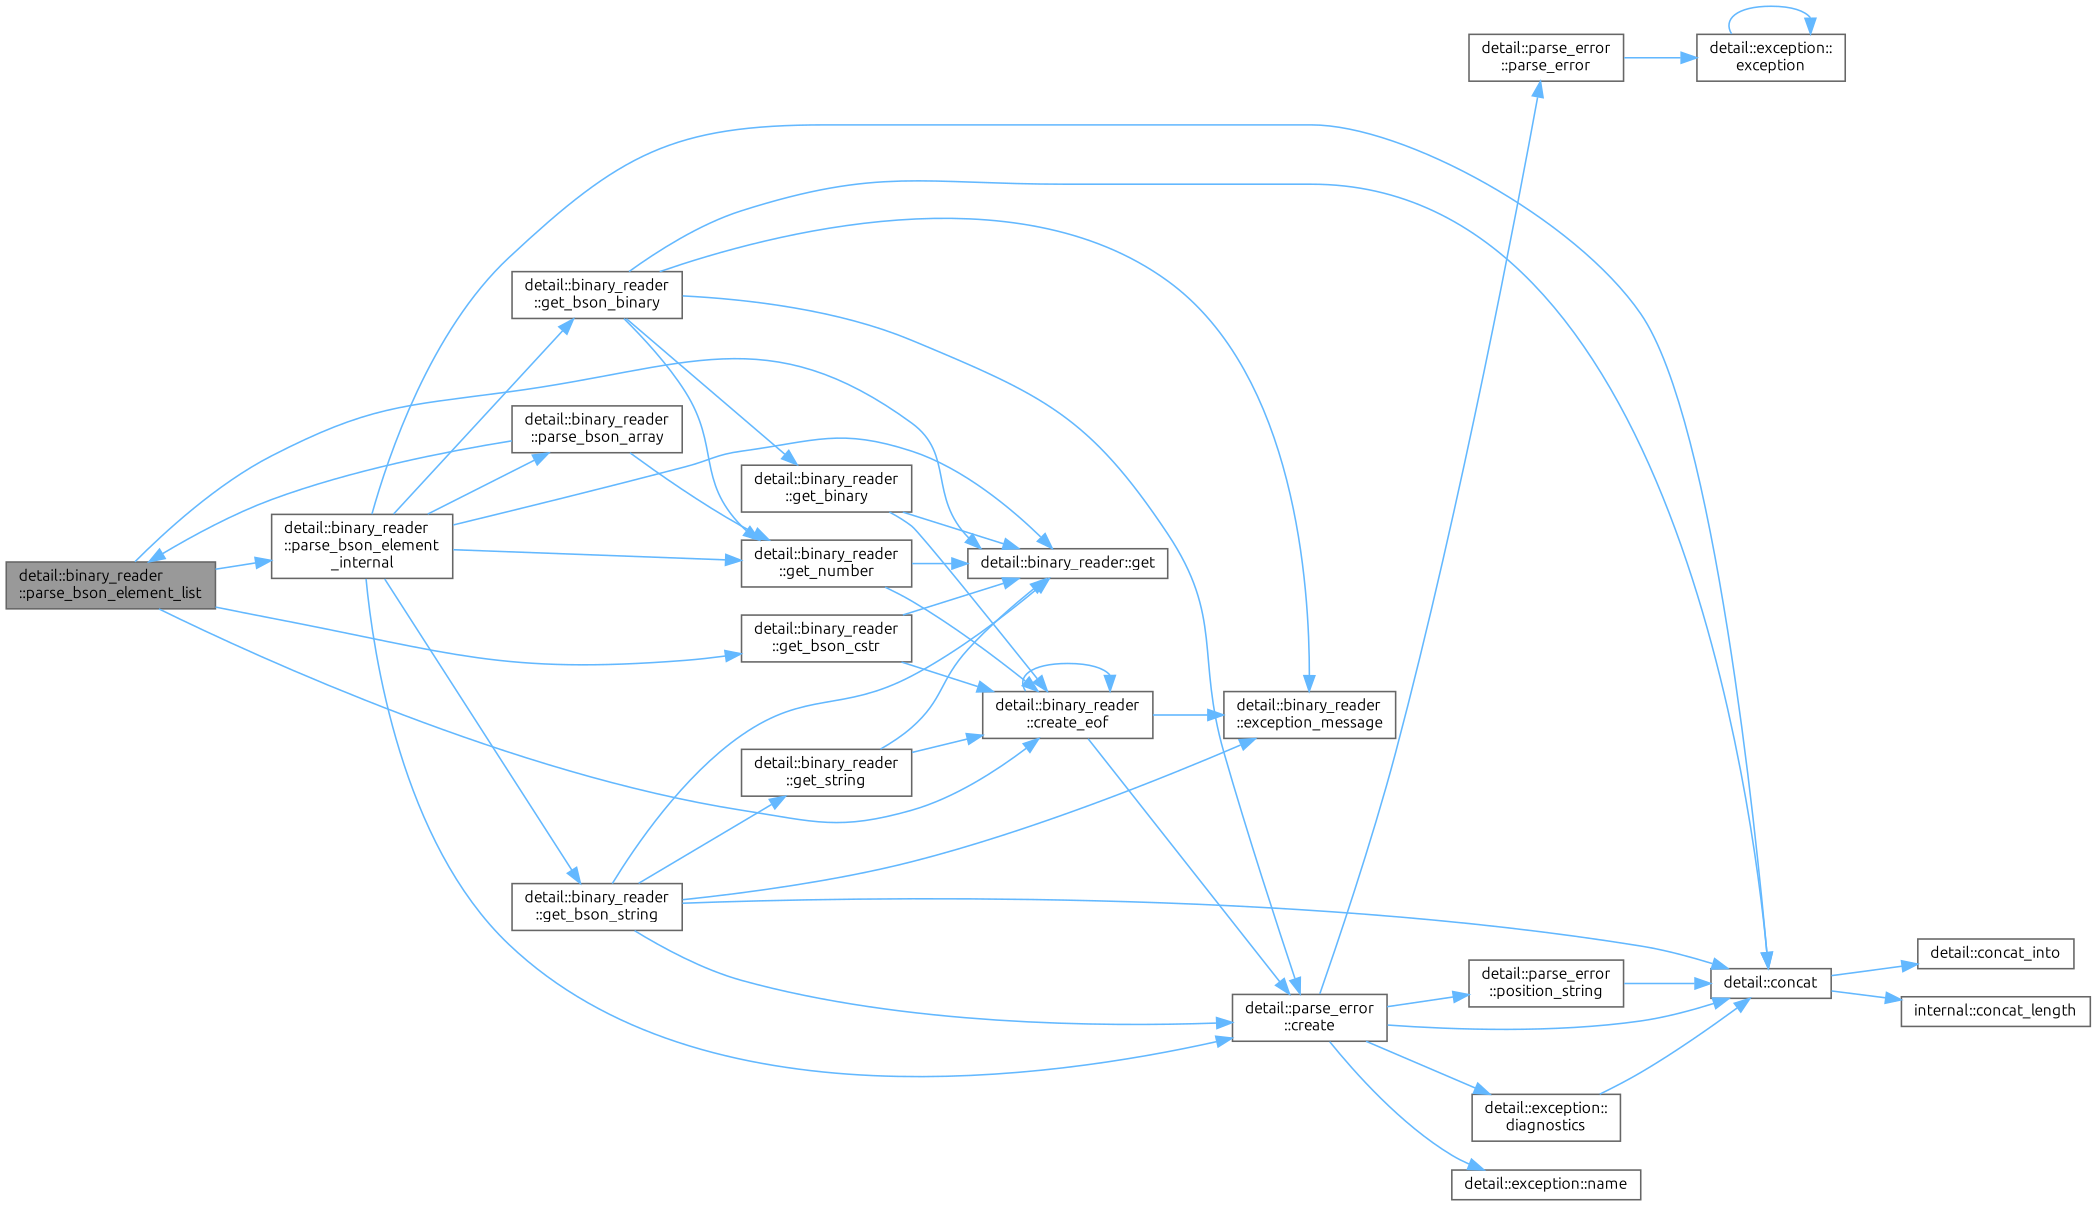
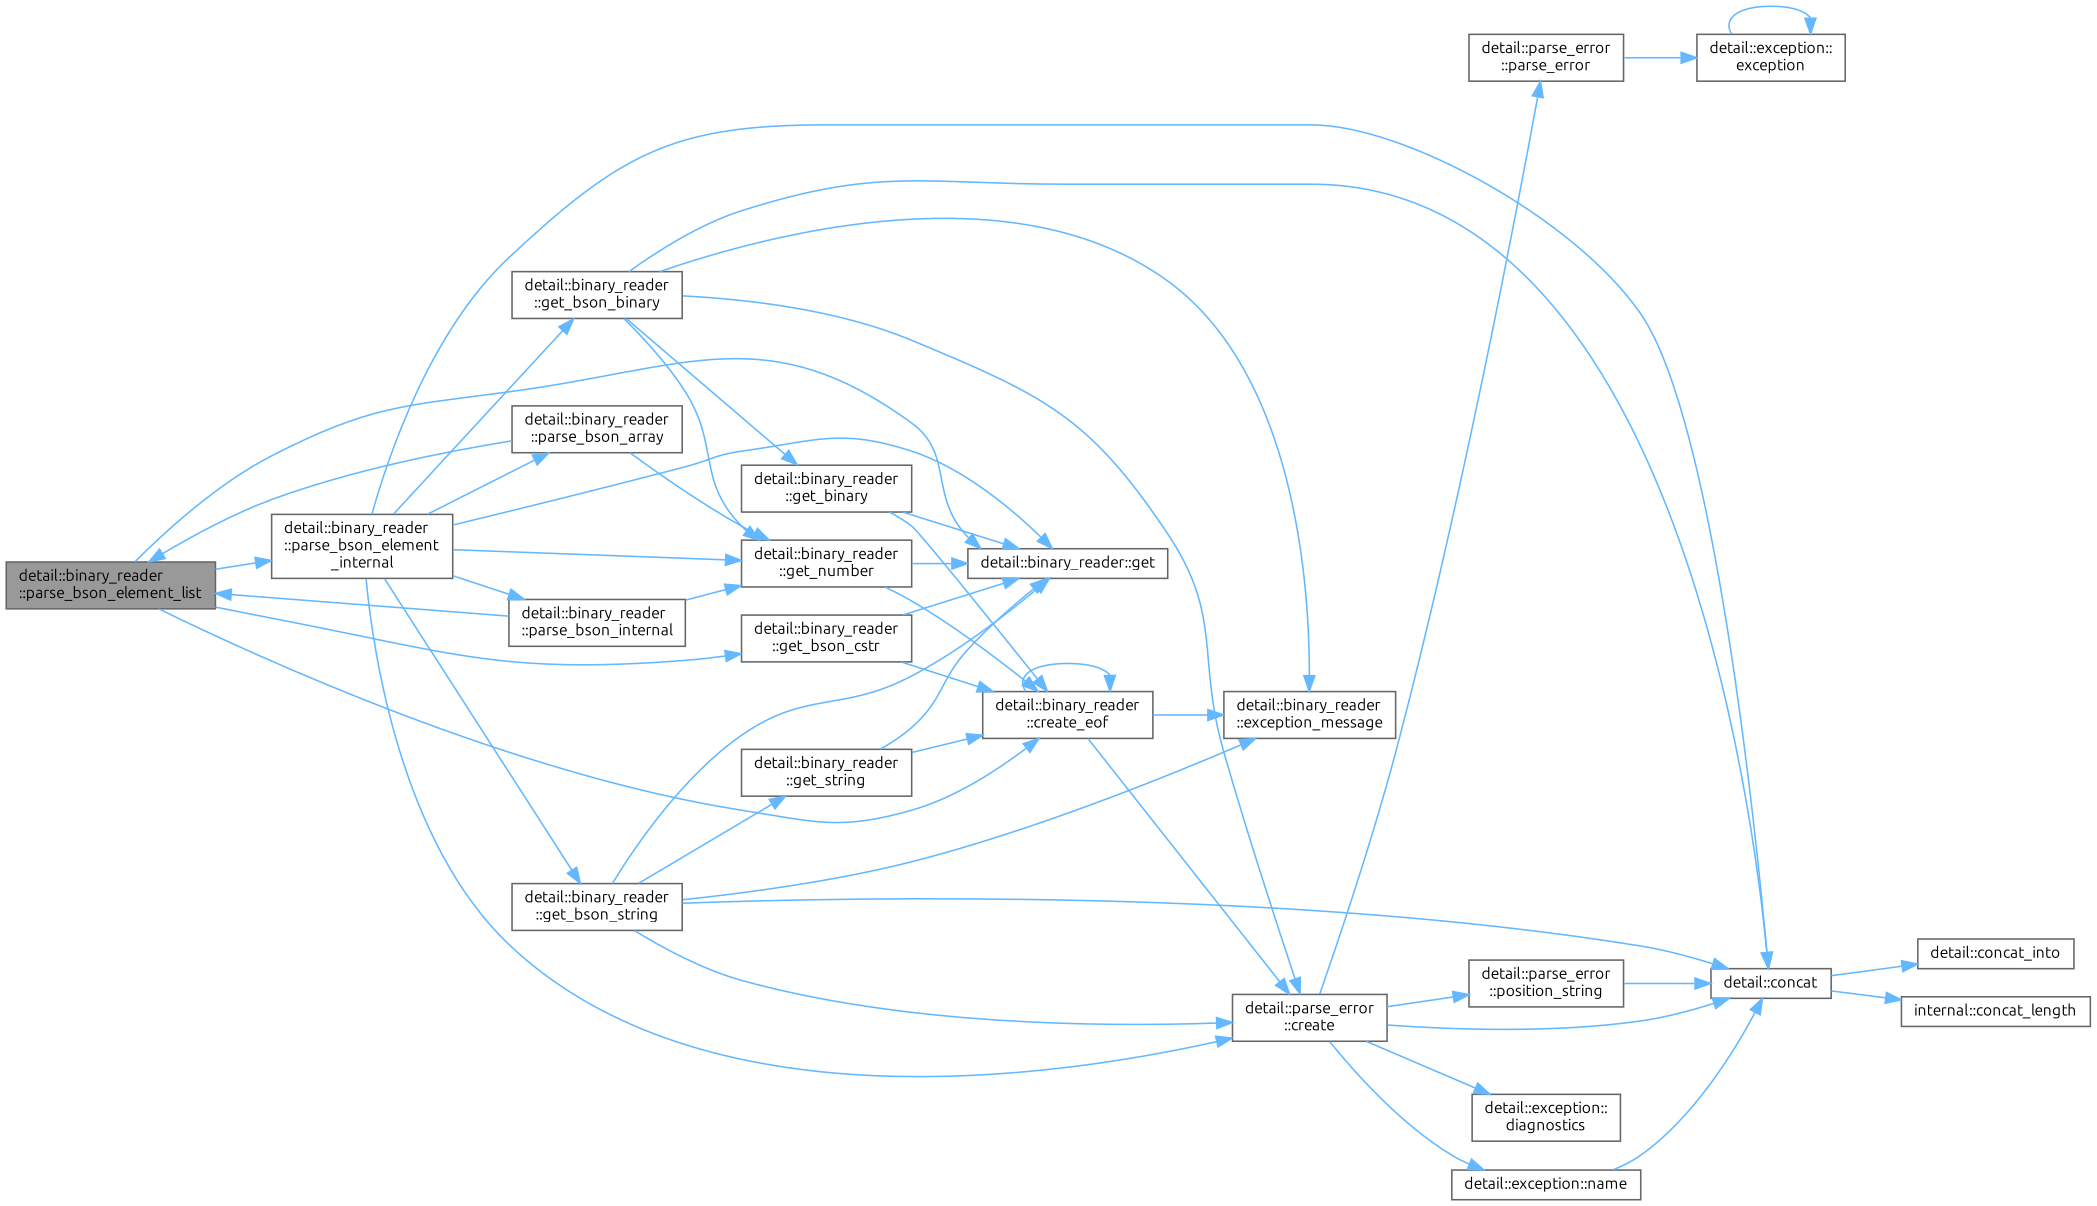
none -> (597, 623)
(1670, 1054) -> (1696, 1102)
